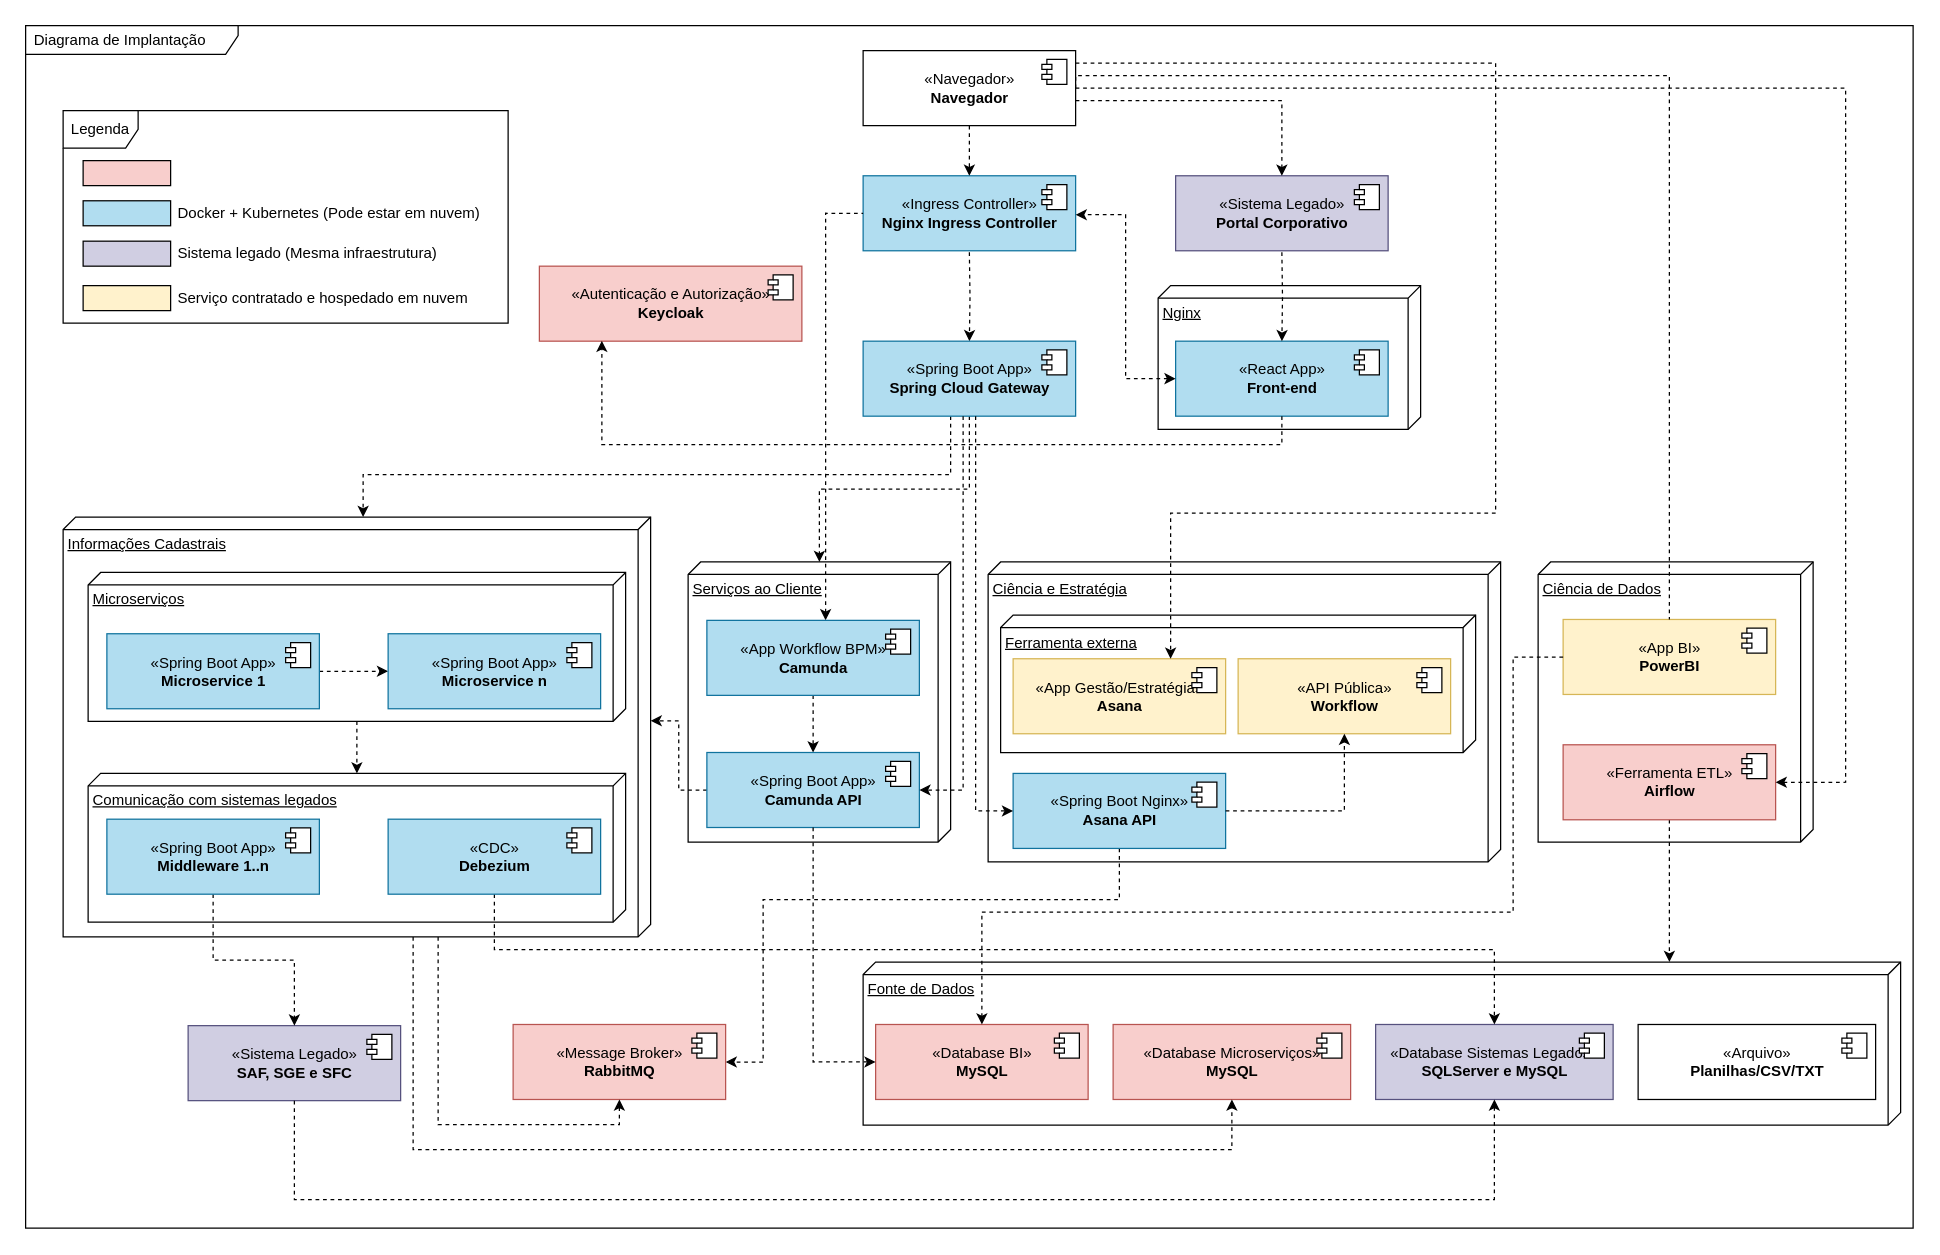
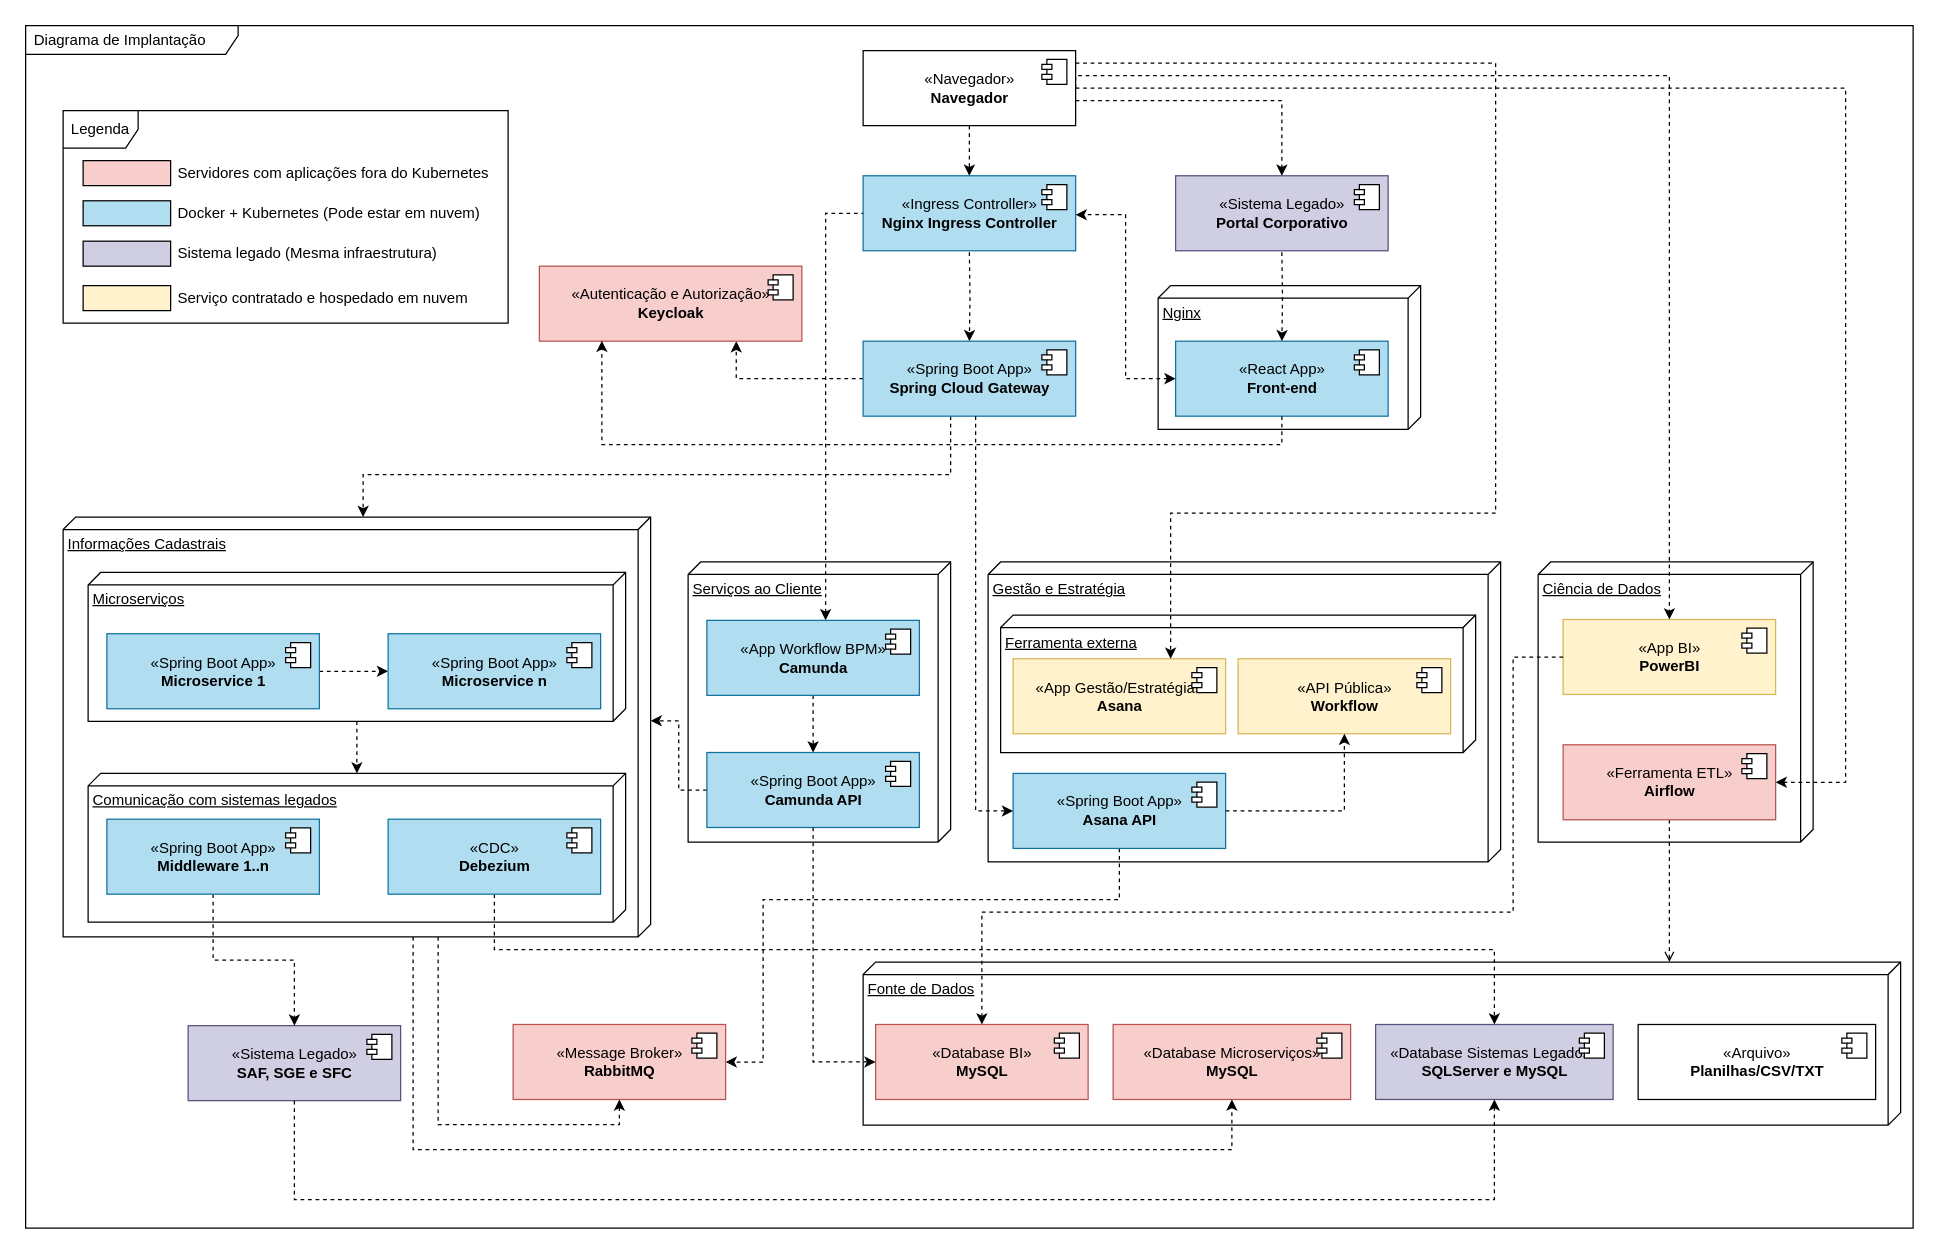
none -> (342, 173)
(898, 489) -> (786, 379)
(1067, 590) -> (1067, 590)
(1669, 613) -> (1669, 609)
(963, 621) -> none
(1120, 811) -> (1120, 811)
(1669, 952) -> (1669, 954)
